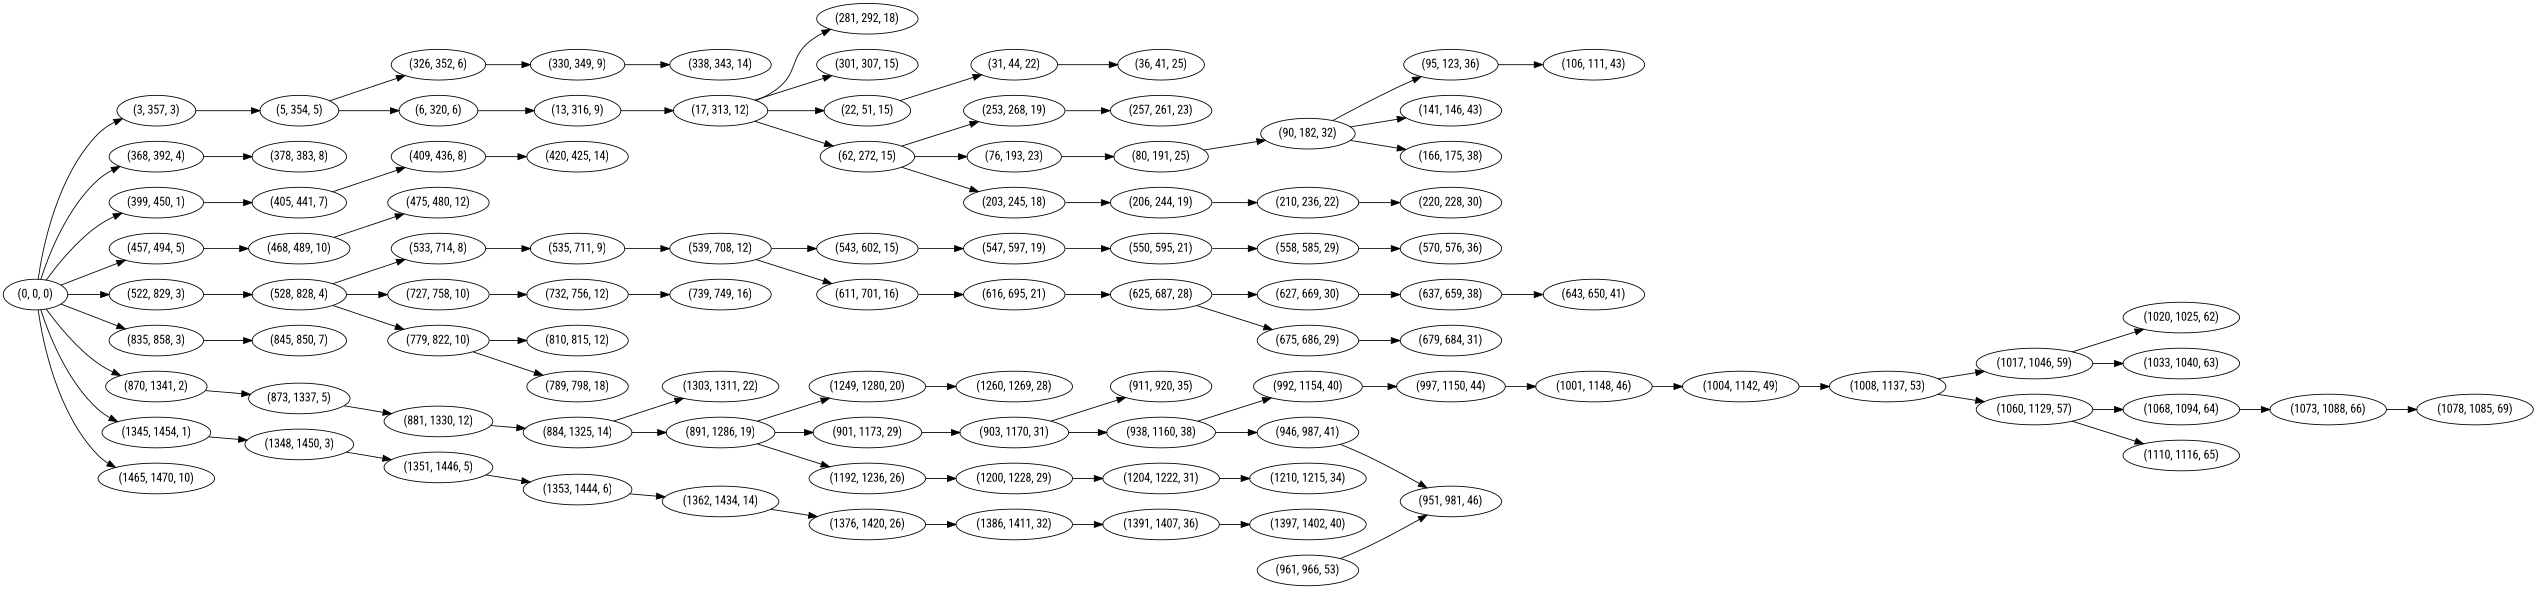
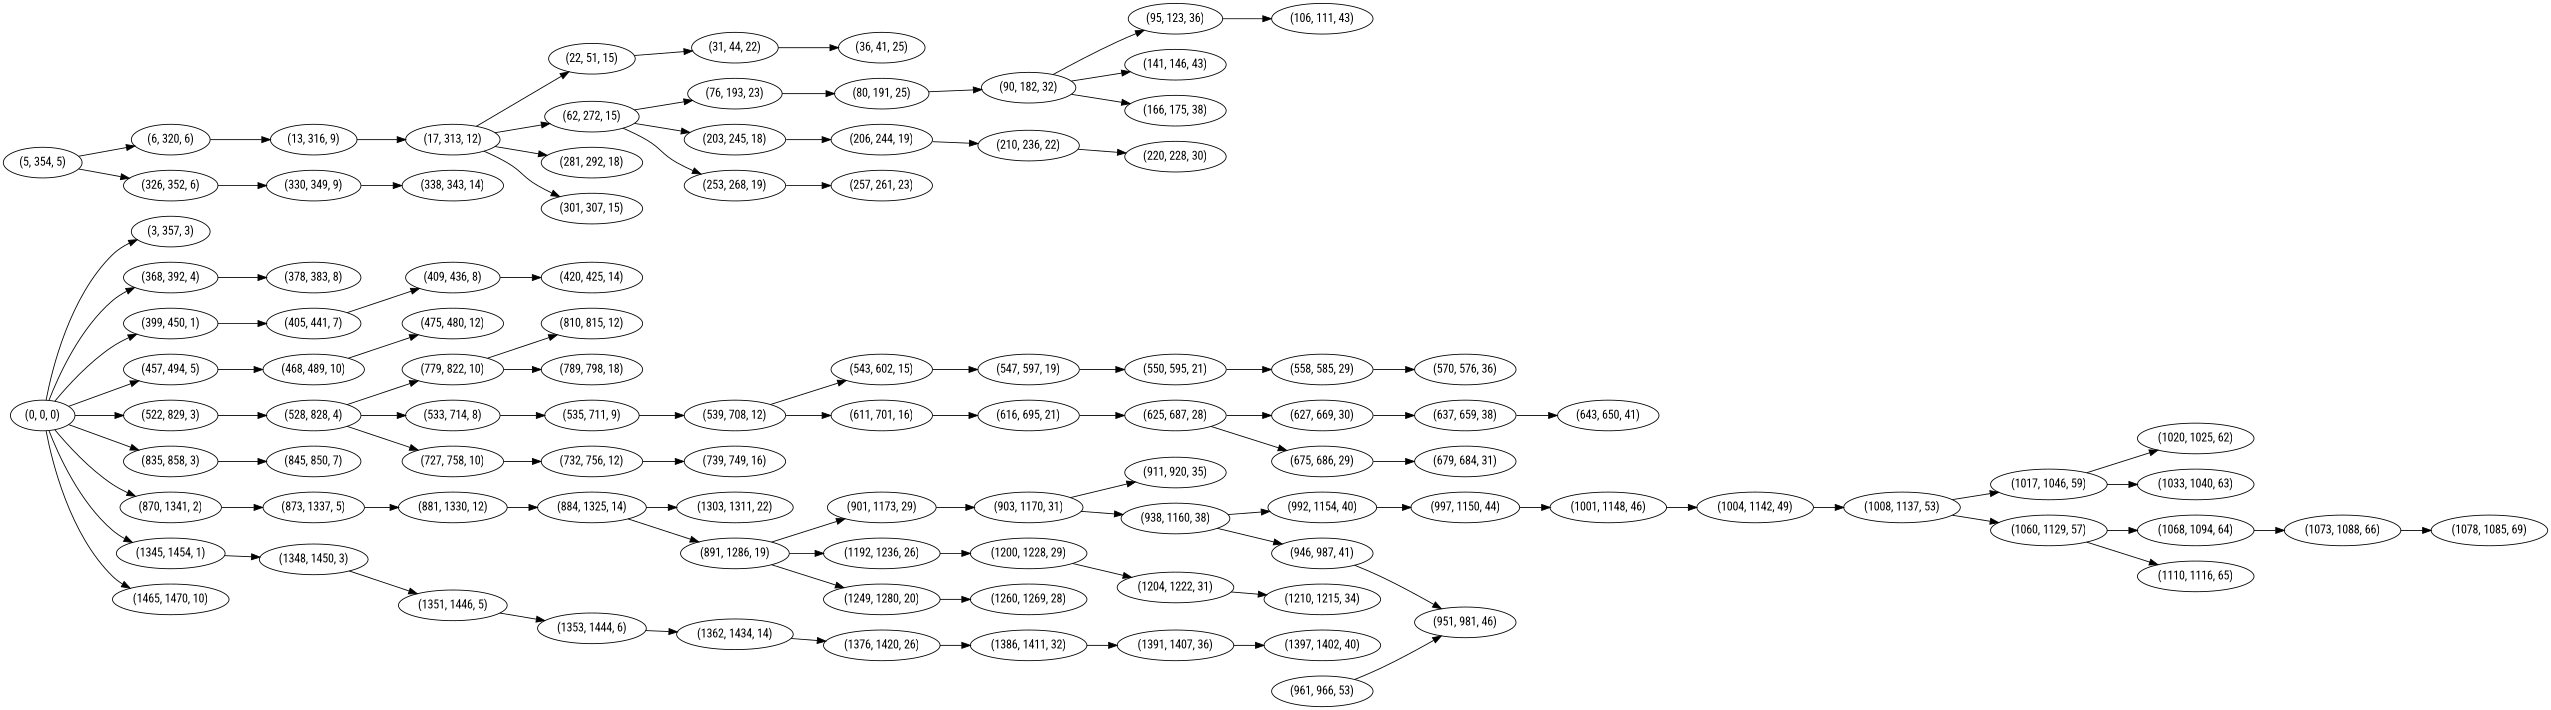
(224, 111) -> none
